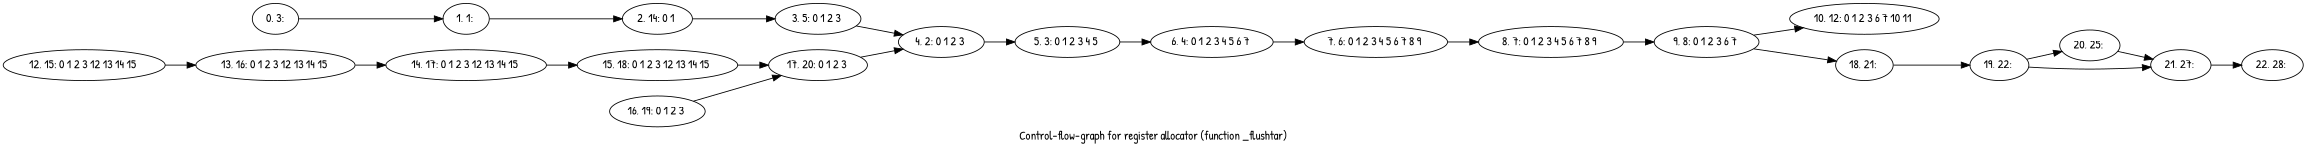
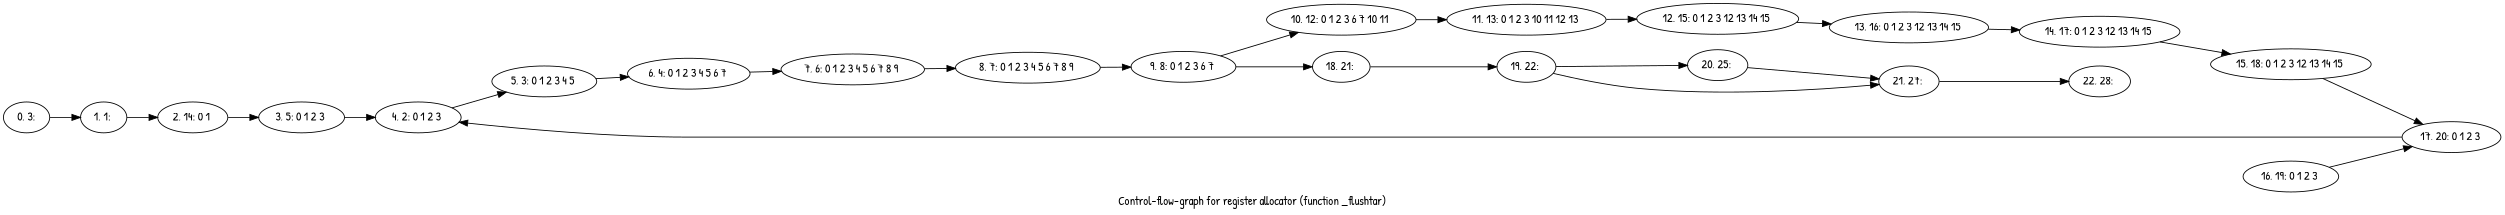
none -> (1526, 20)
